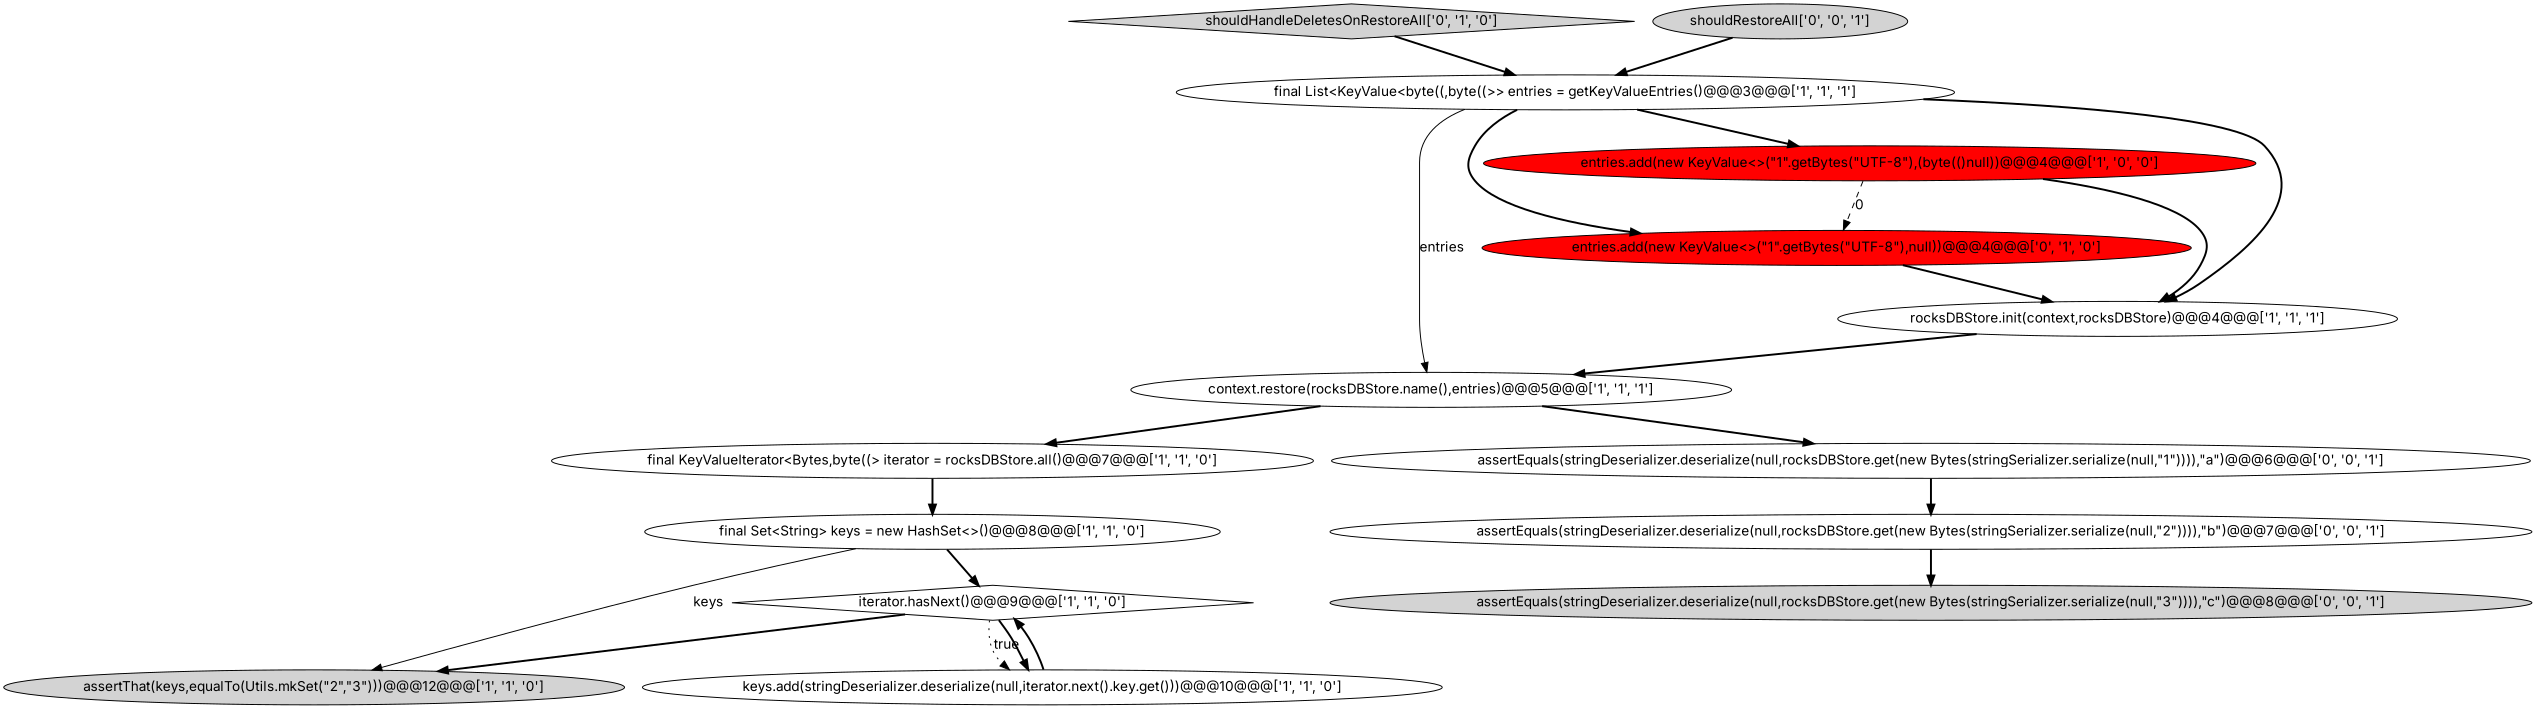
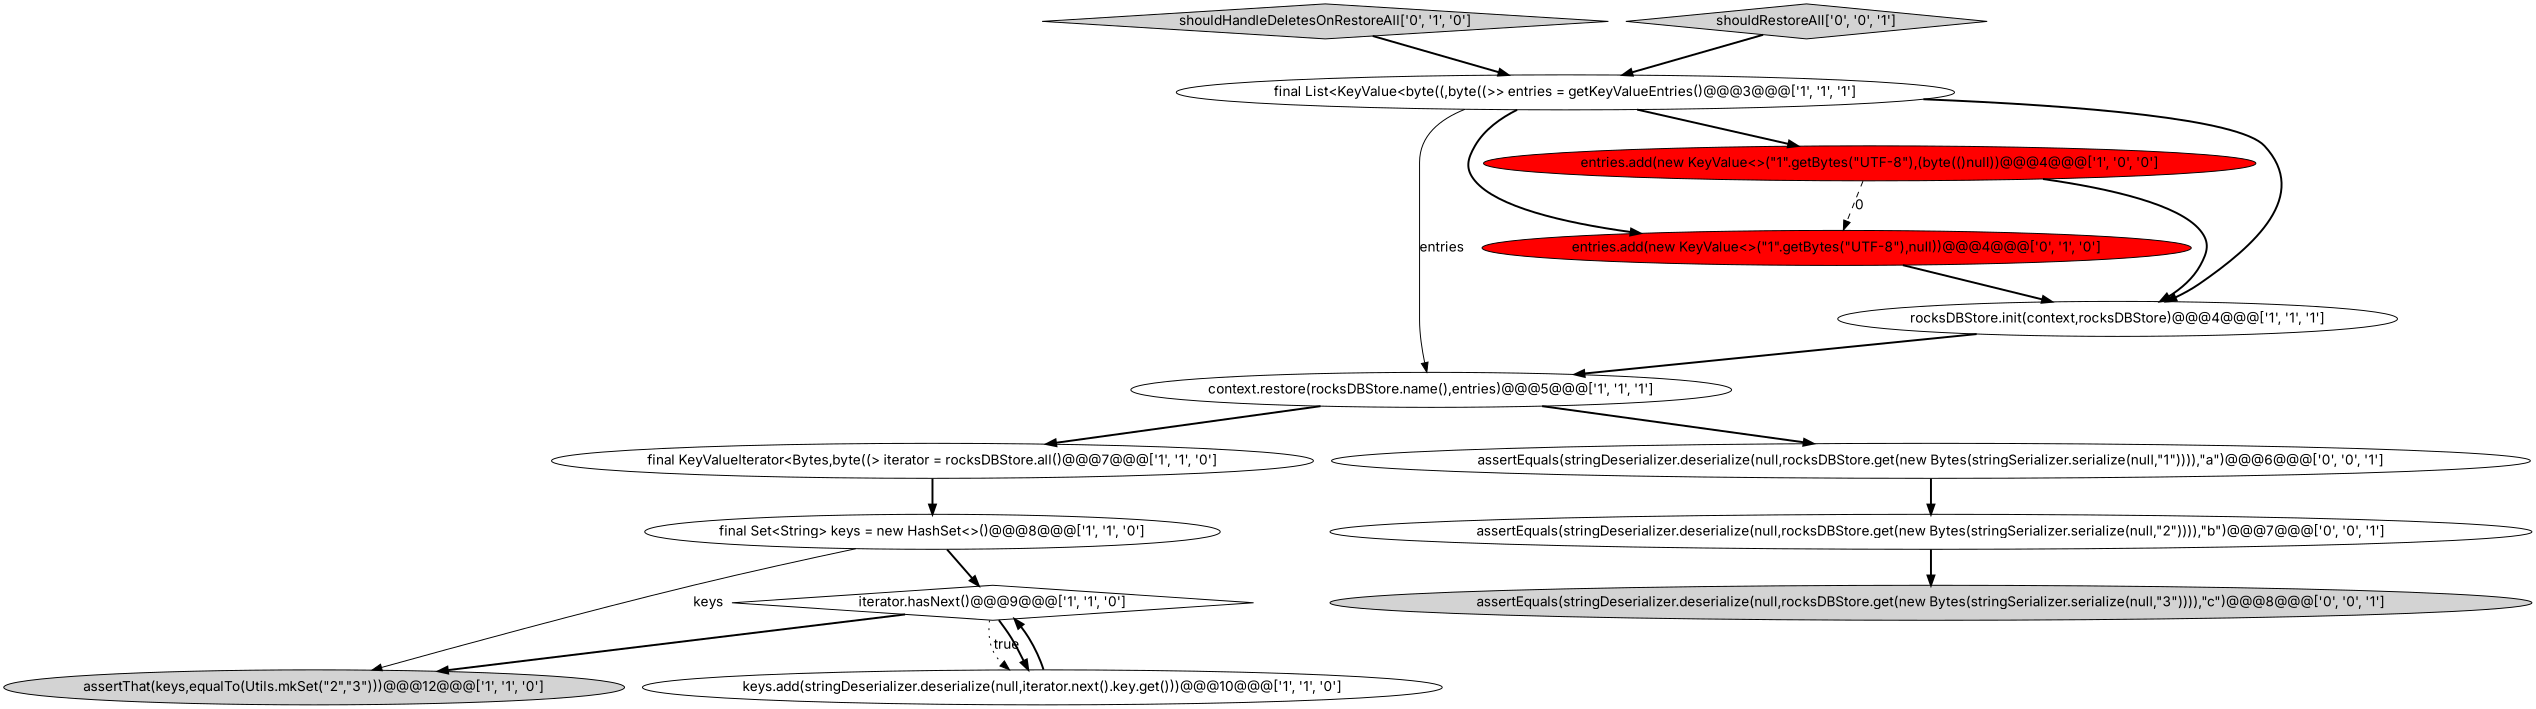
(1780, 21) -> (1806, 21)
